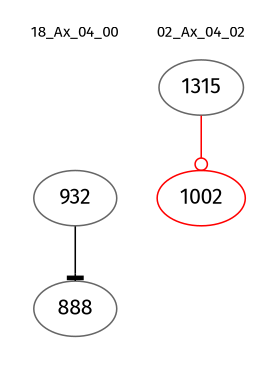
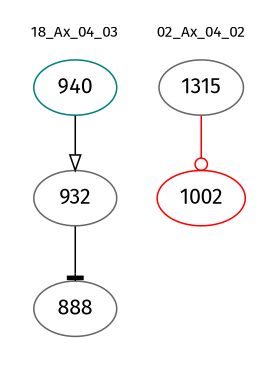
(75, 33) -> (75, 33)
none -> (75, 88)
